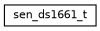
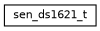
(50, 15) -> (50, 15)
